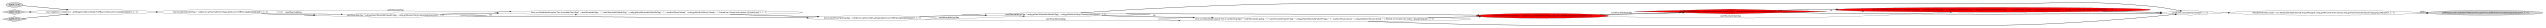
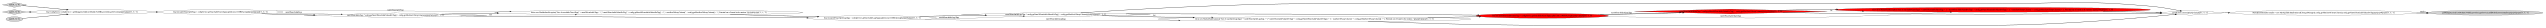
(14, 5) -> (14, 5)
(14, 19) -> (14, 19)
